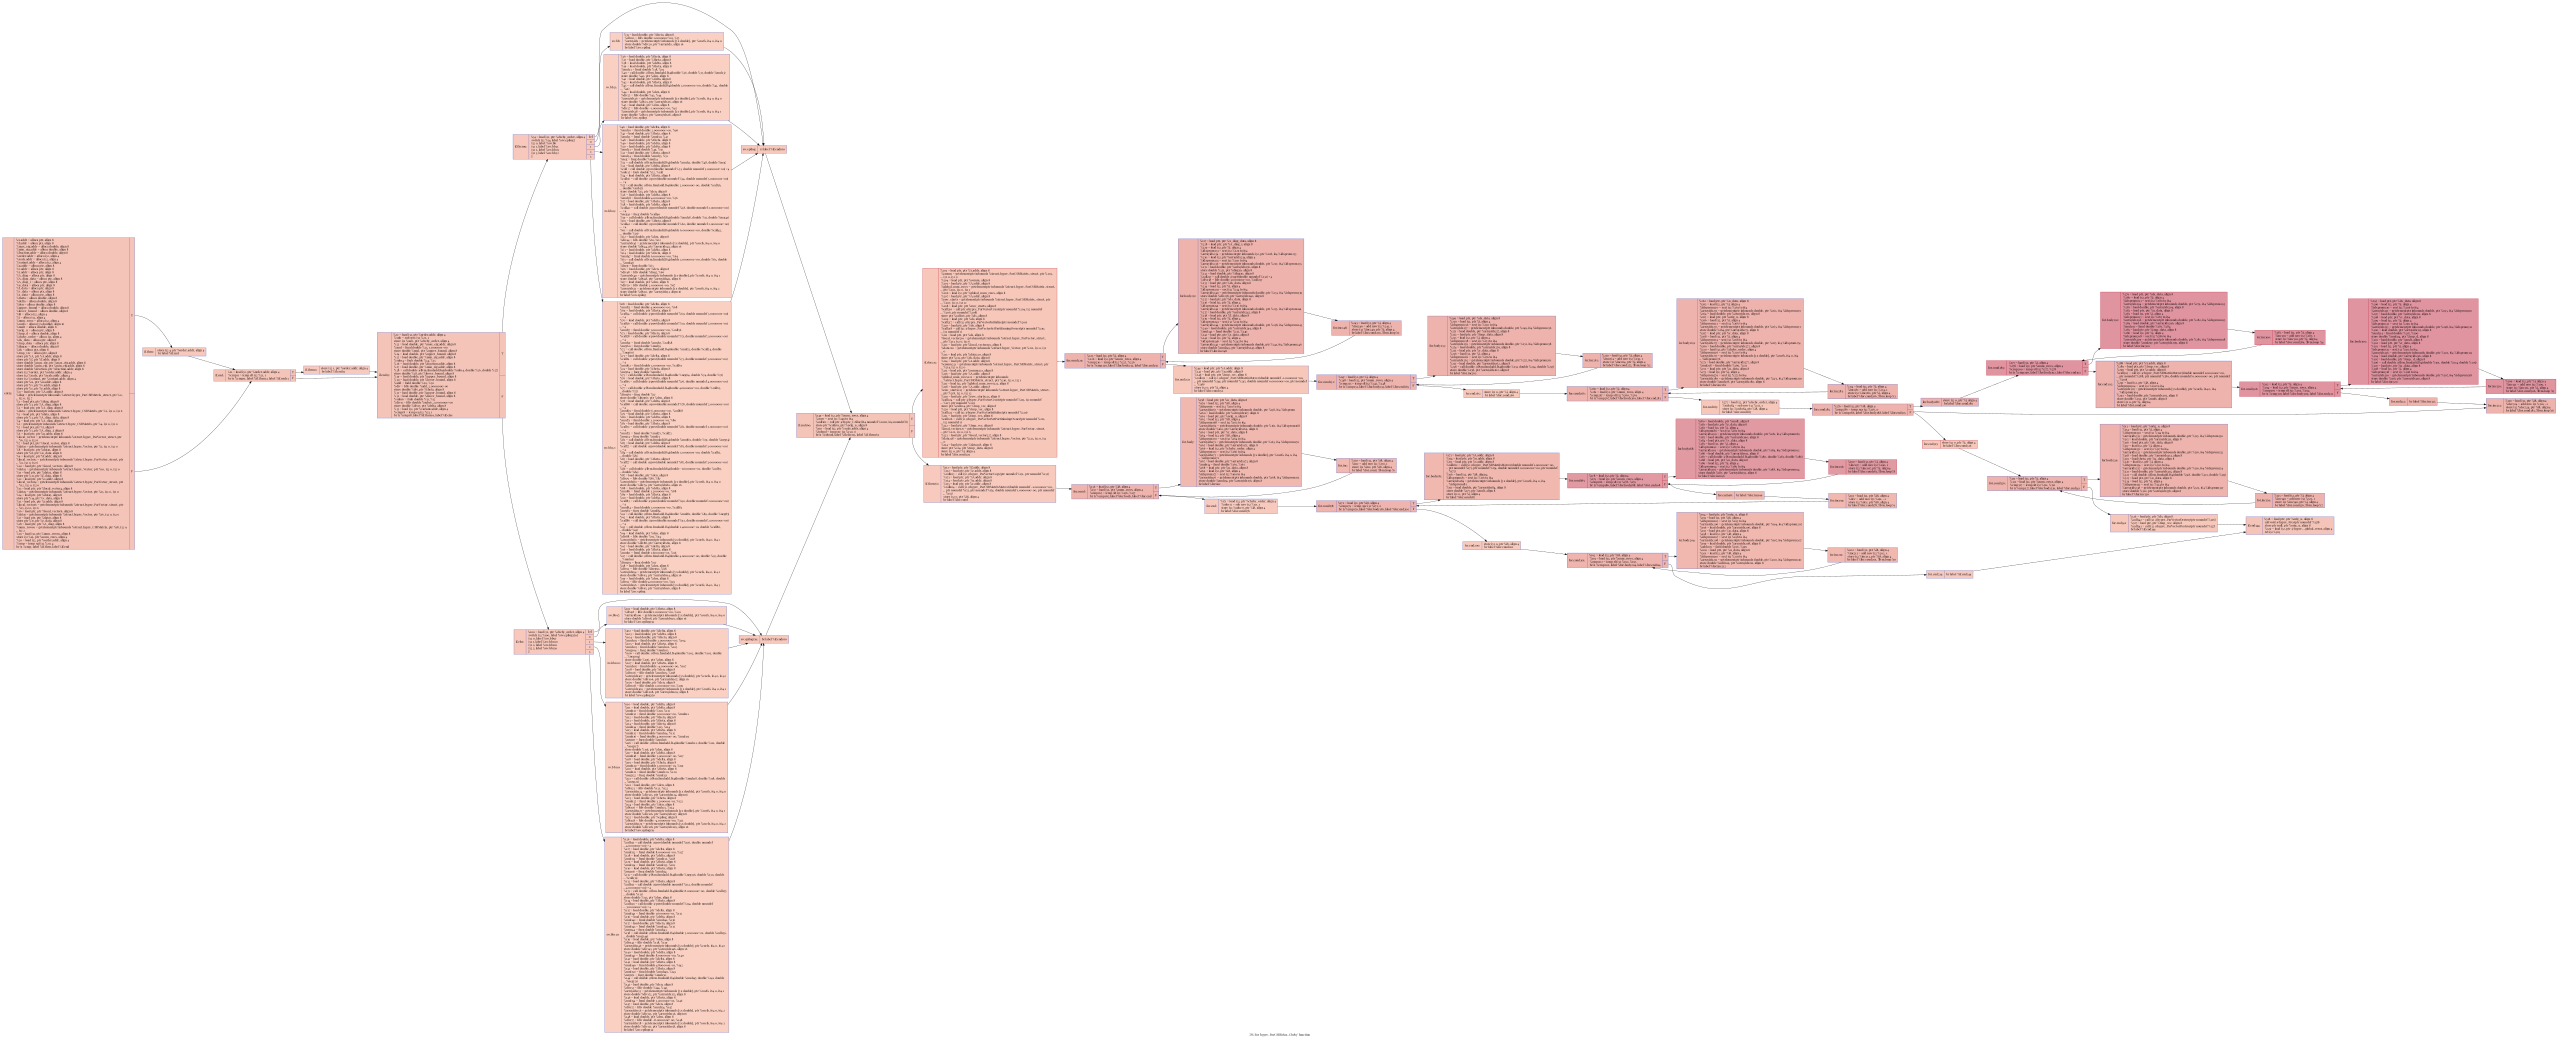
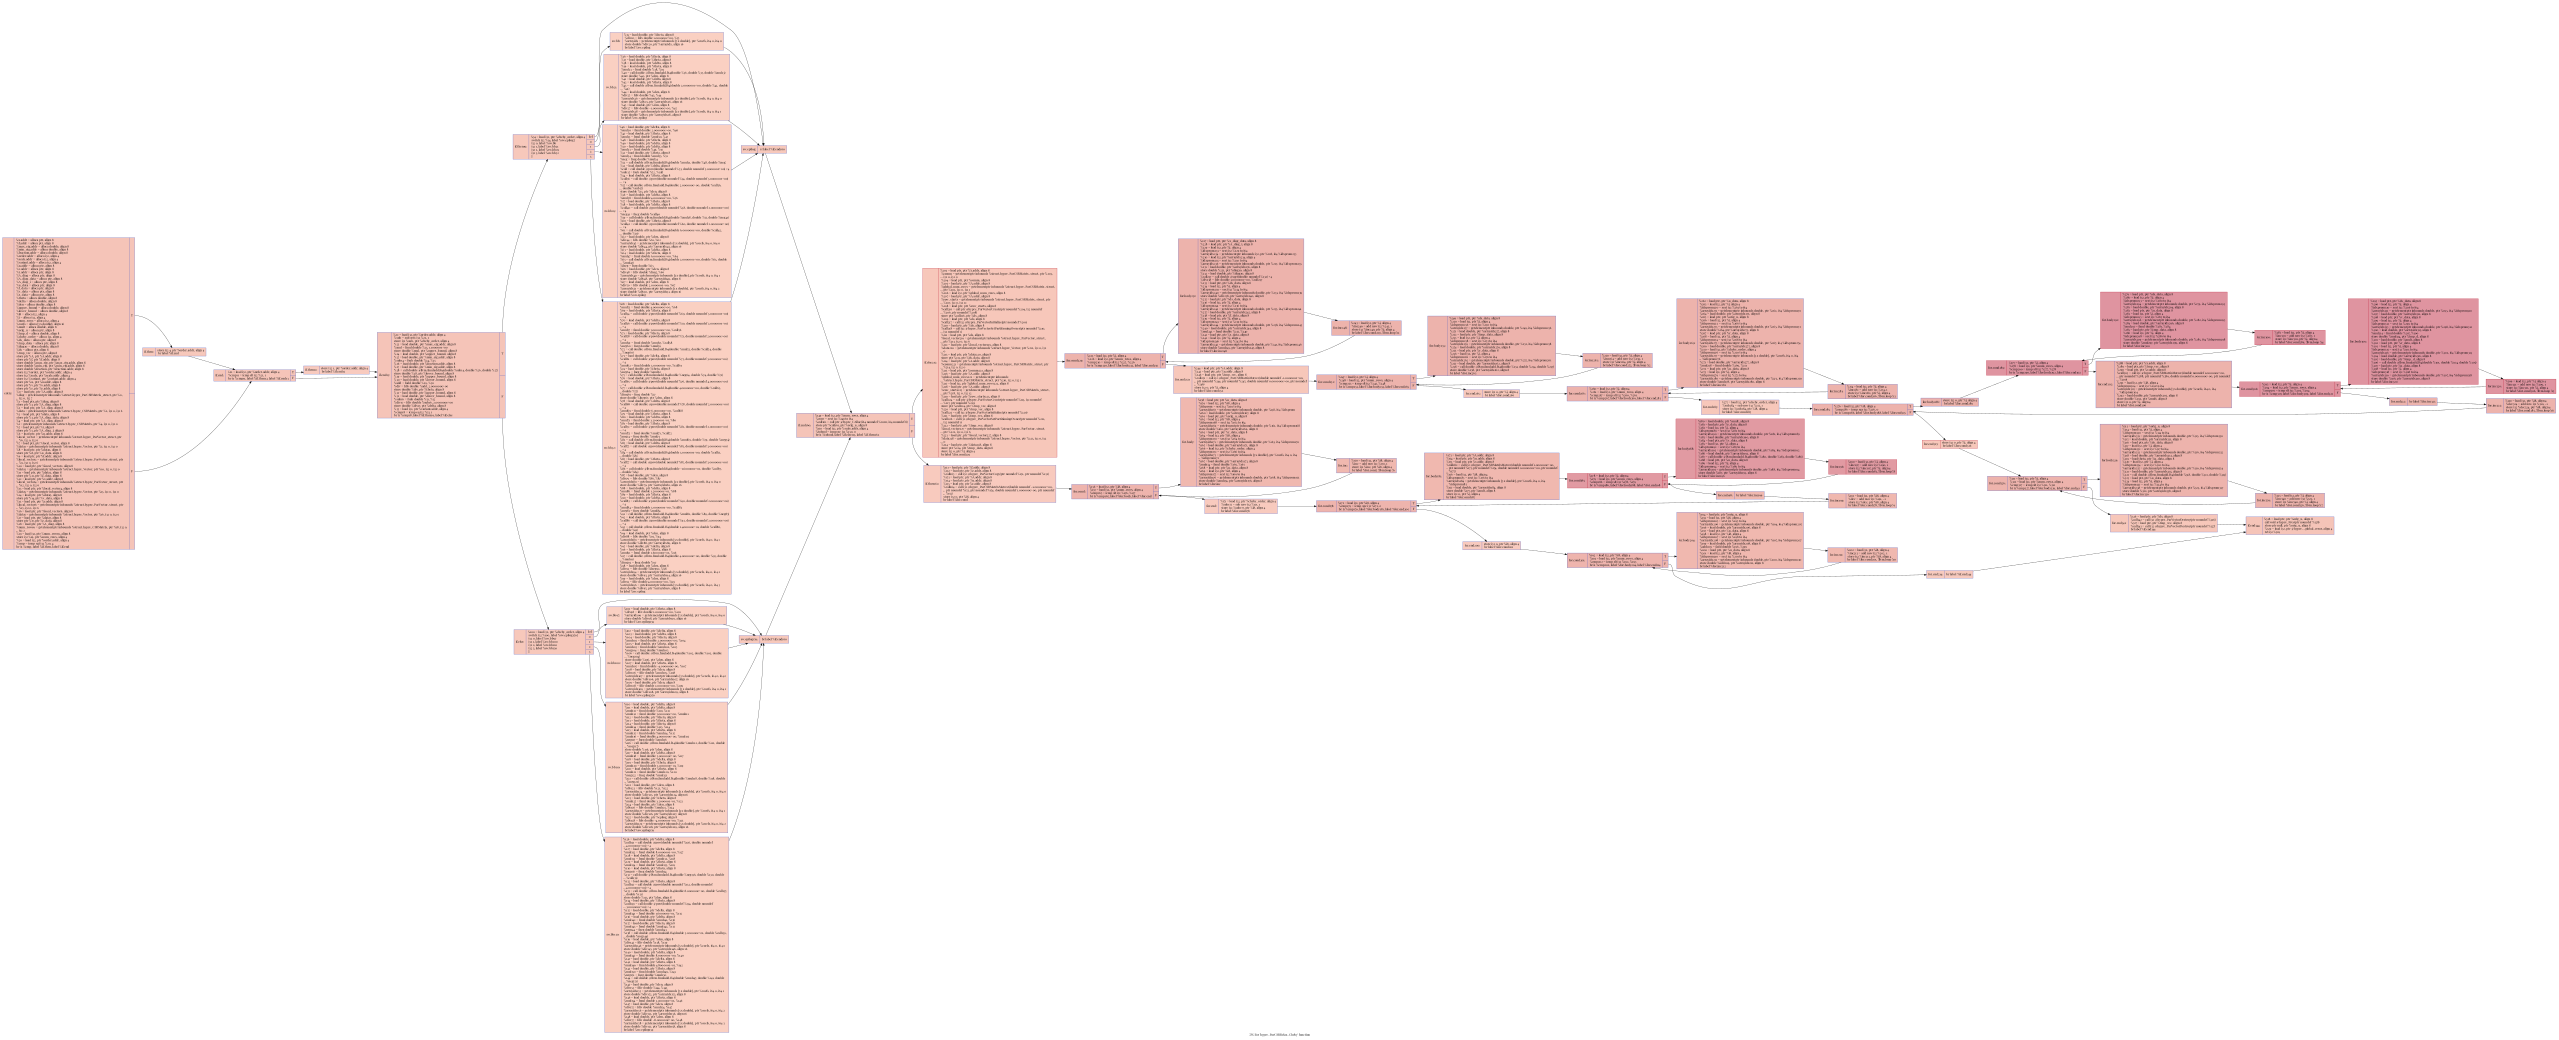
(2199, 414) -> (2201, 414)
